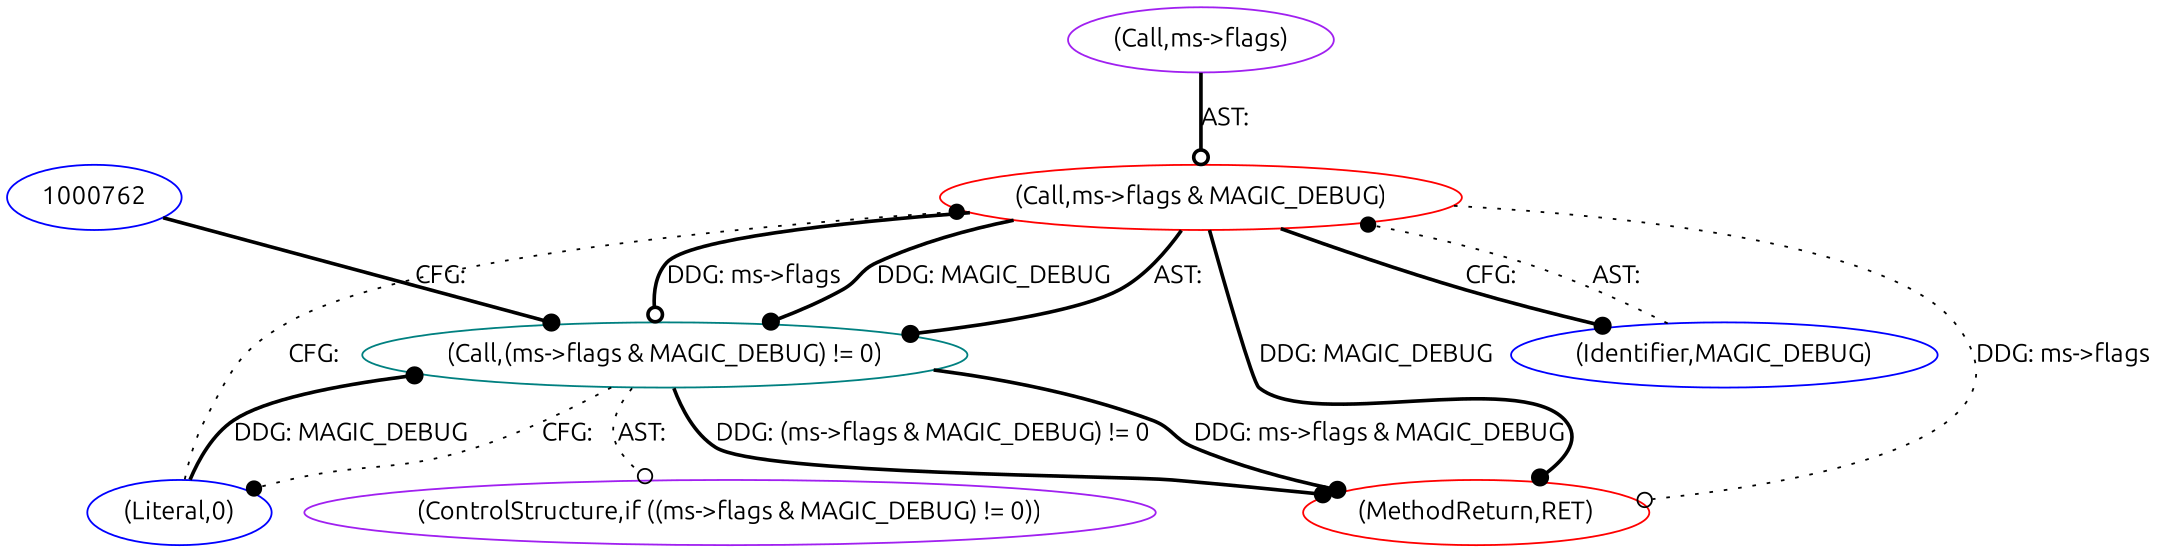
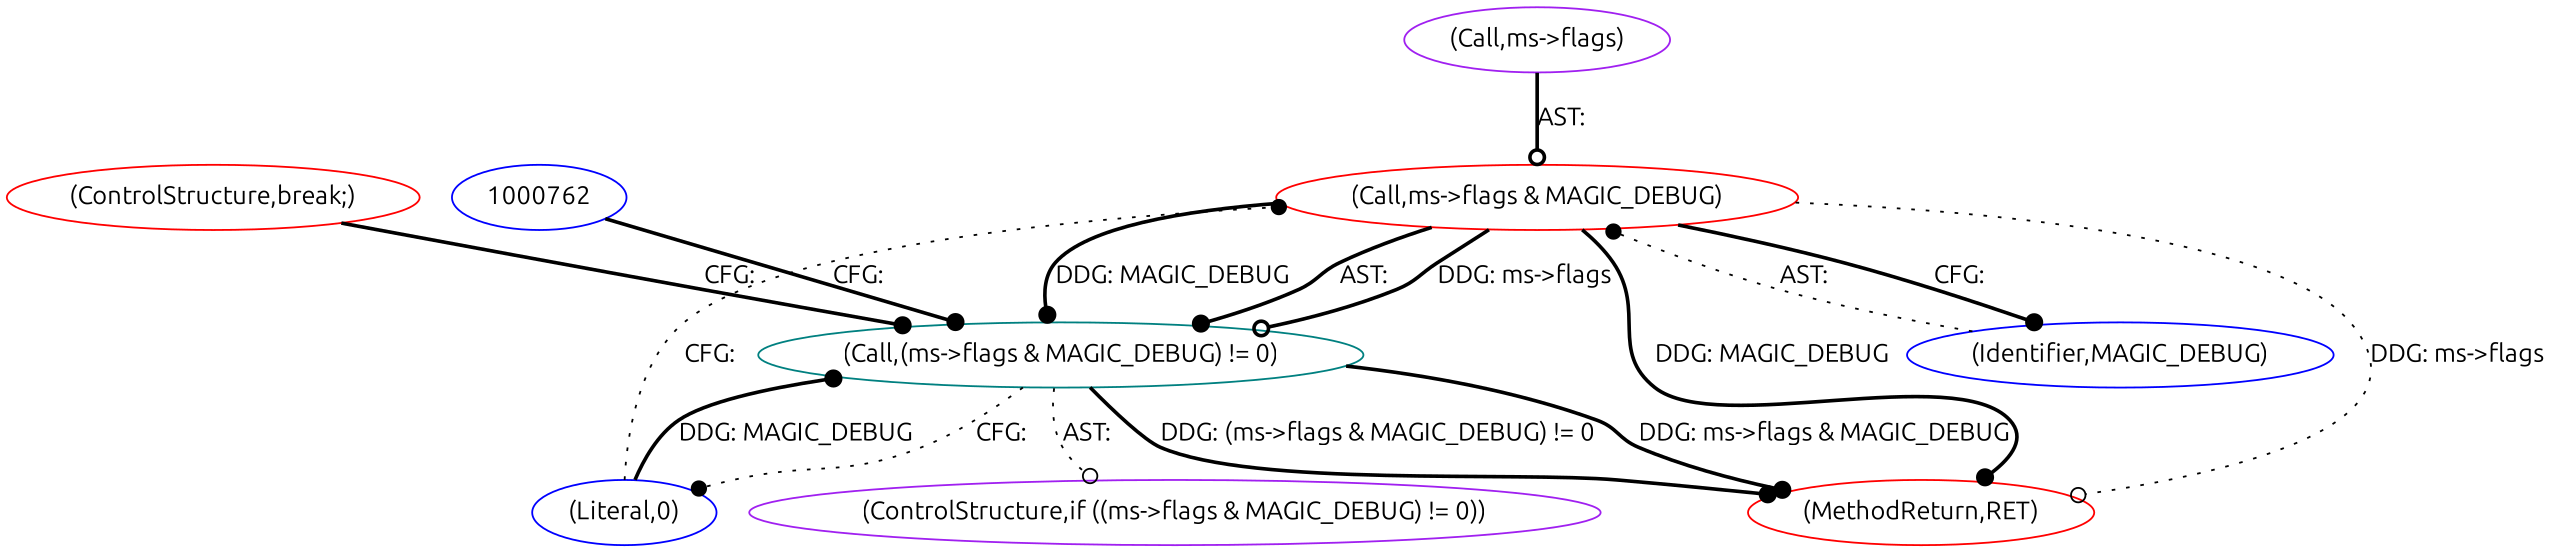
none -> (213, 197)
